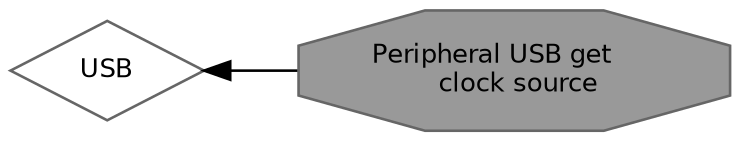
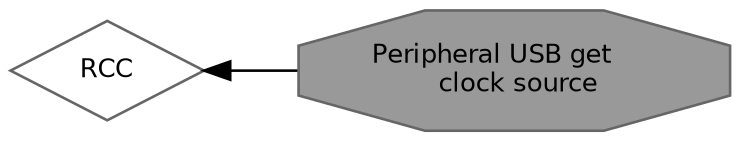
(107, 71) -> (107, 71)
